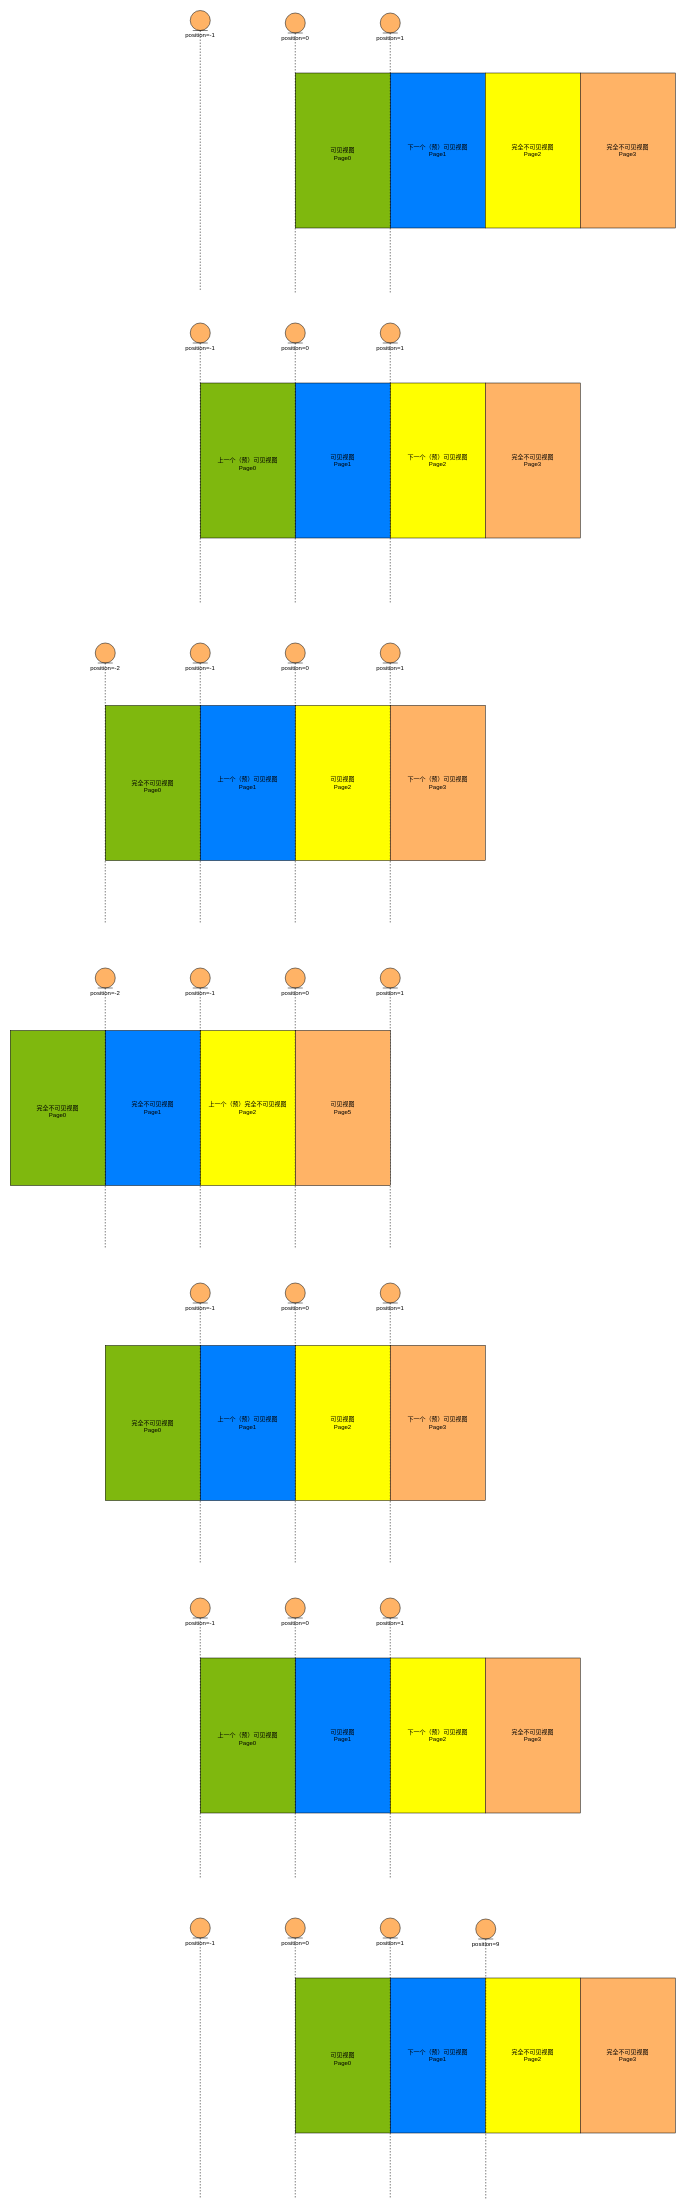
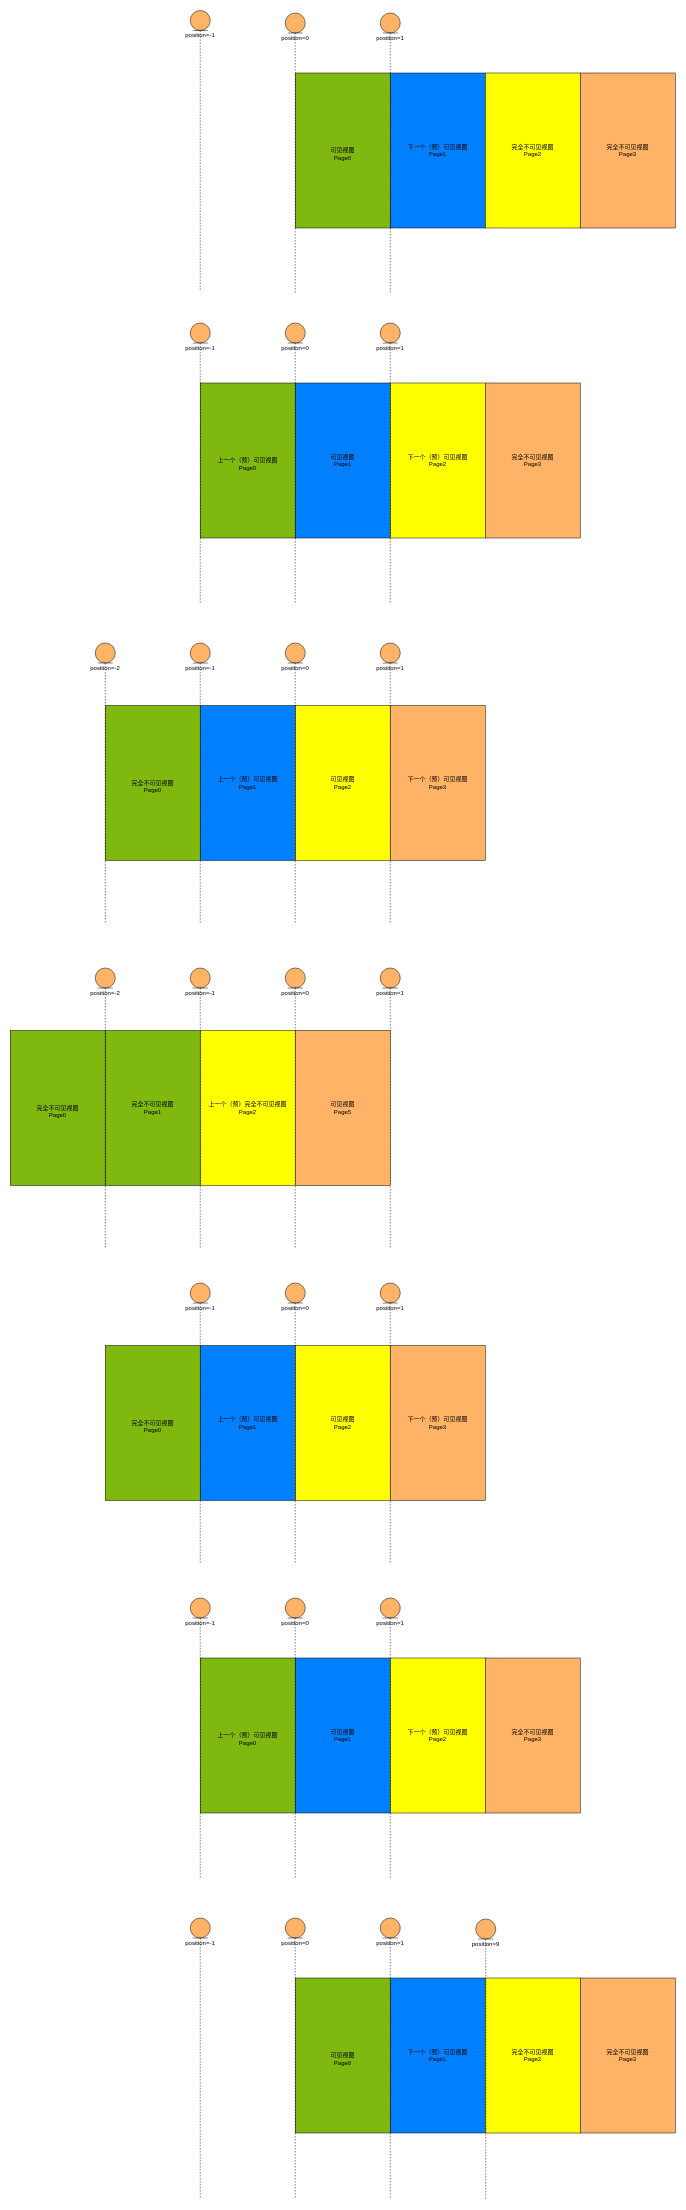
(153, 1108) -> (153, 1108)
